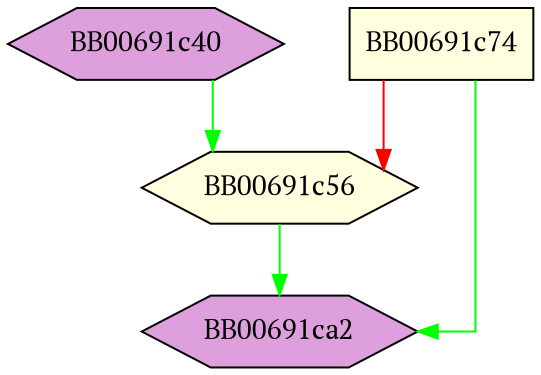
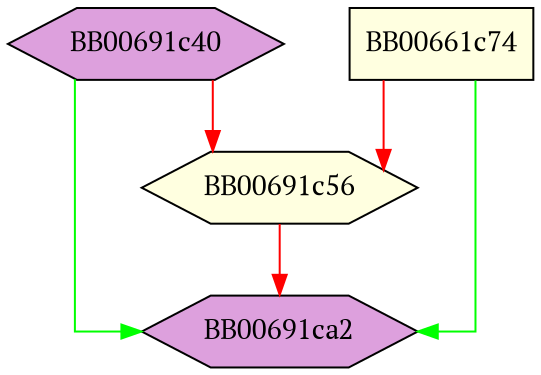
(441, 44) -> (441, 44)
(213, 106) -> (213, 106)
none -> (75, 229)
(280, 249) -> (280, 249)
